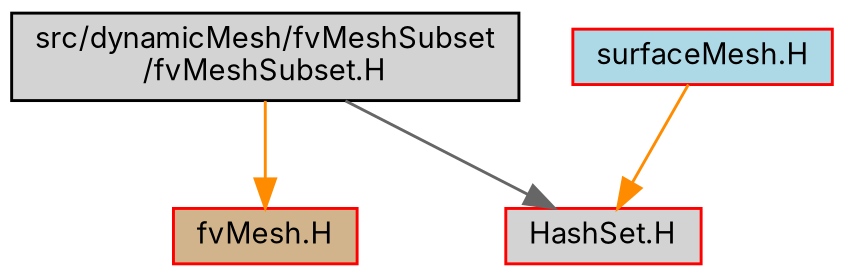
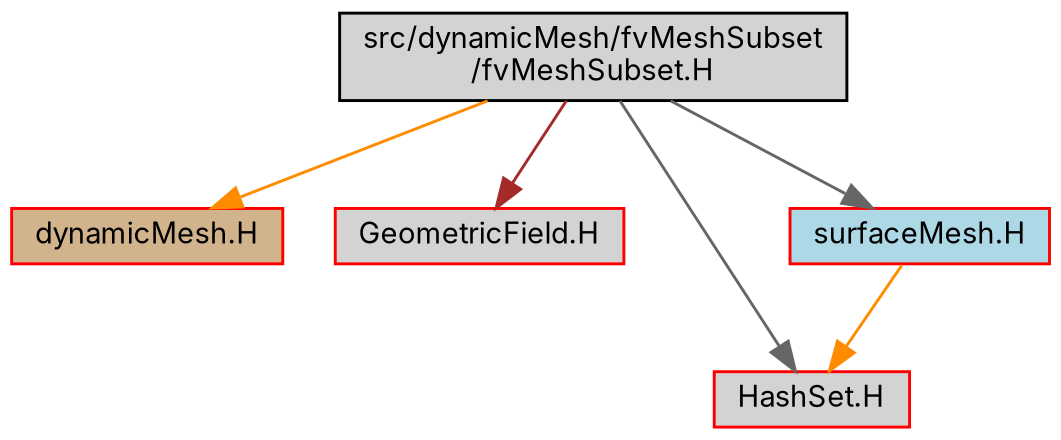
none -> (758, 147)
(265, 236) -> (147, 236)
none -> (480, 236)
